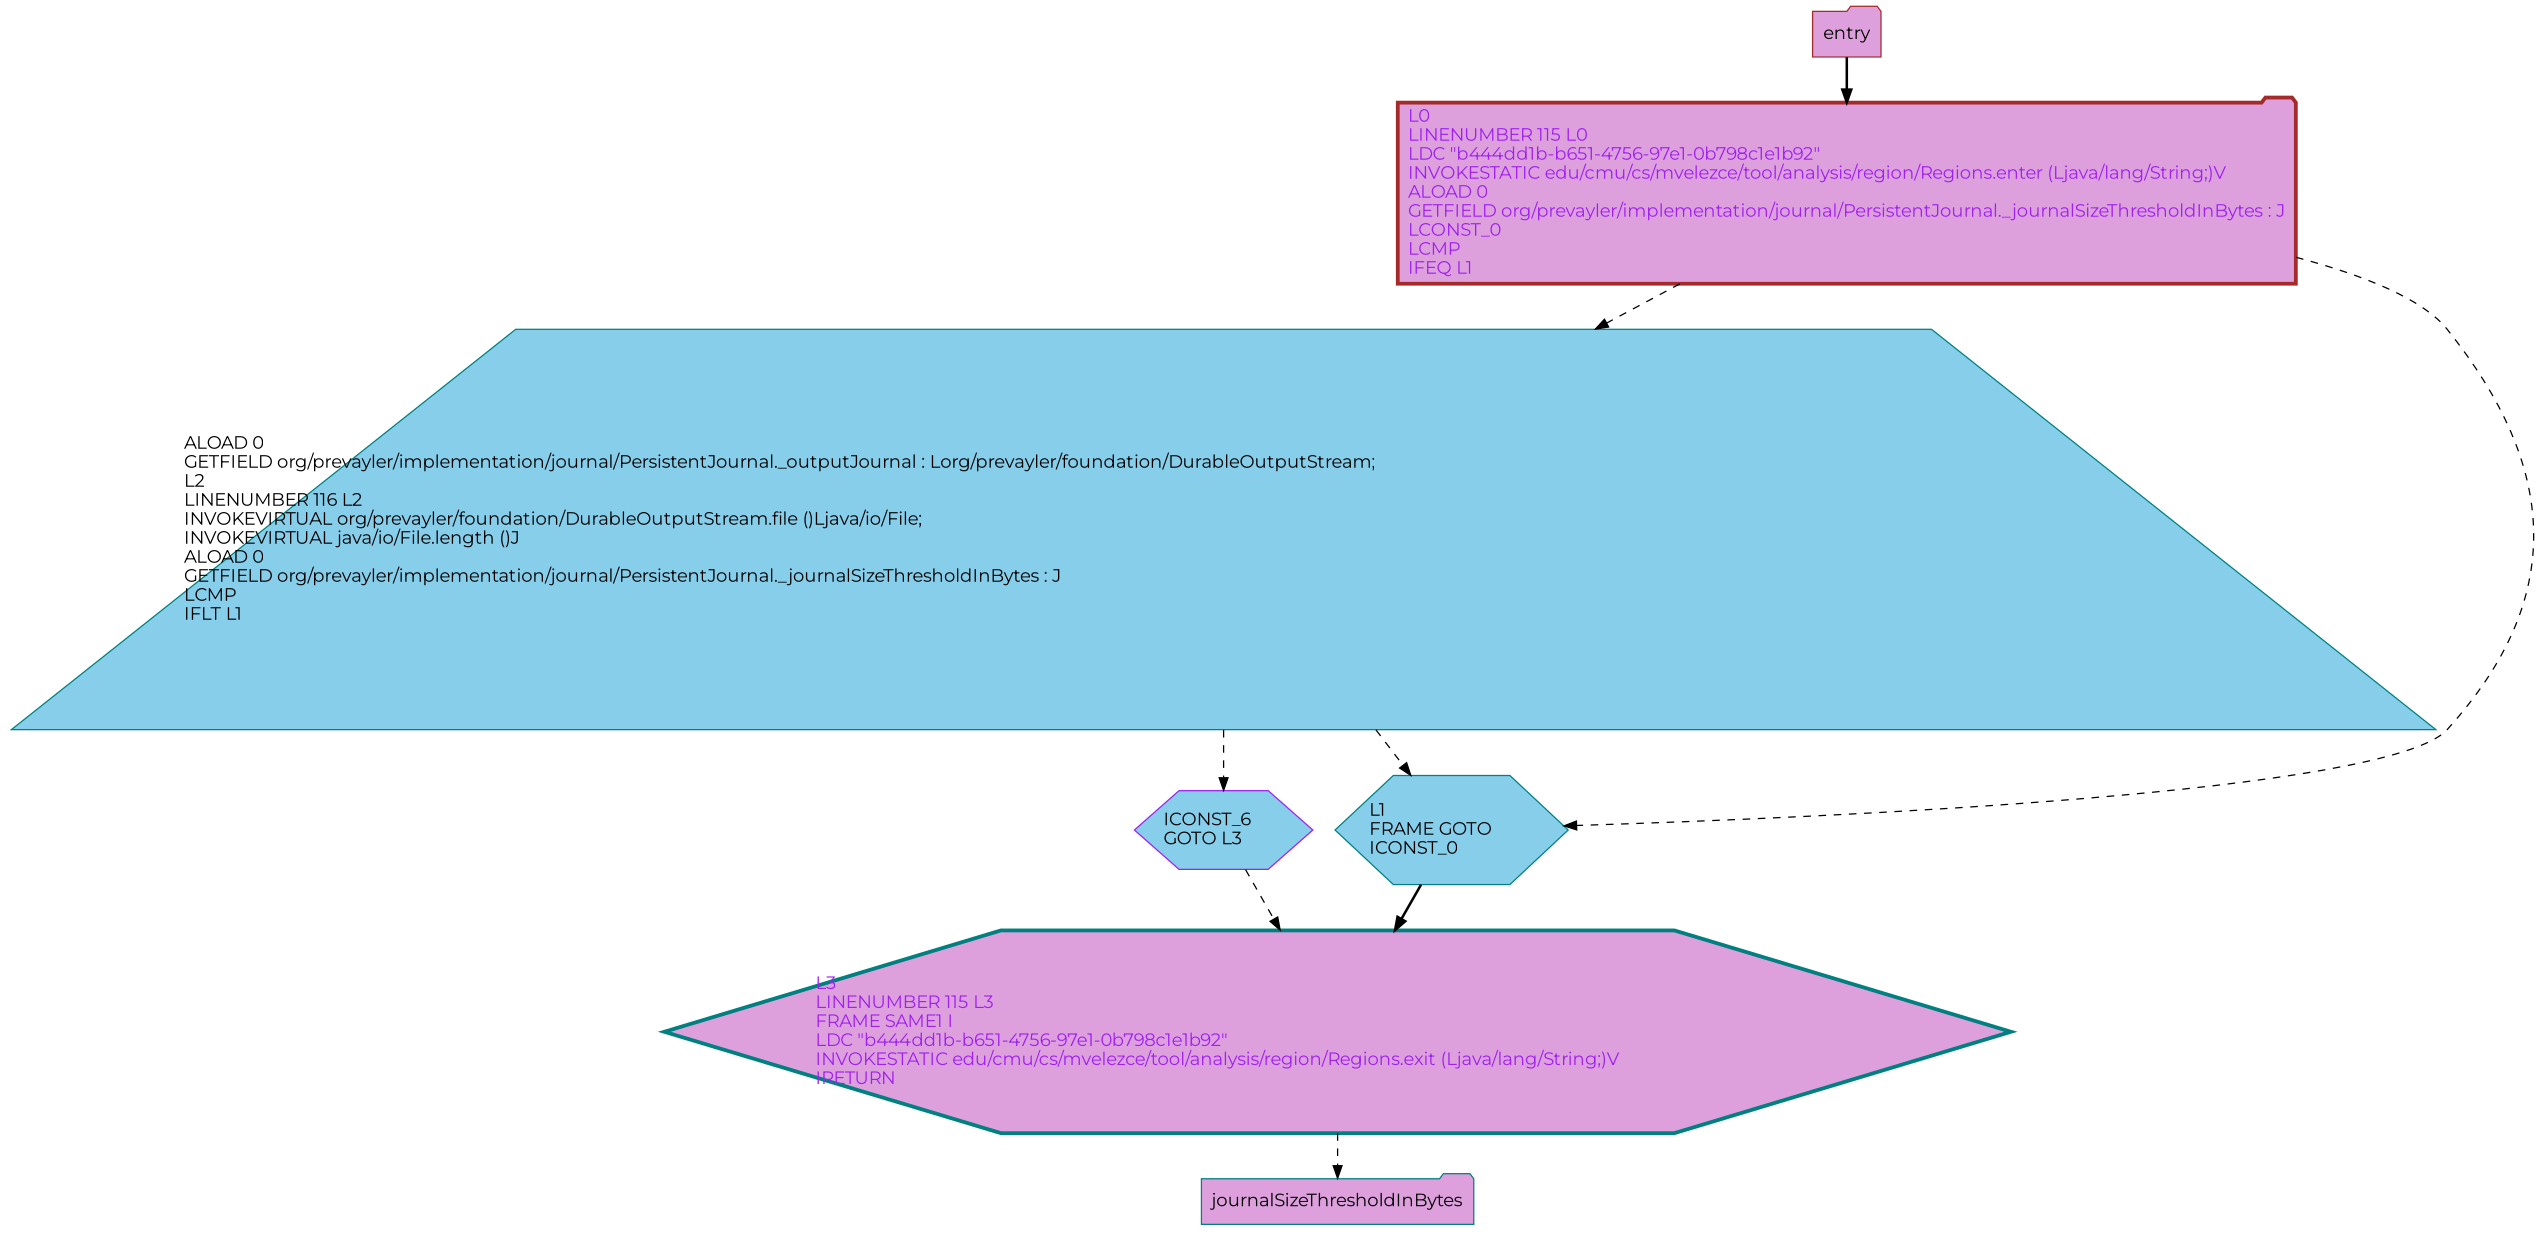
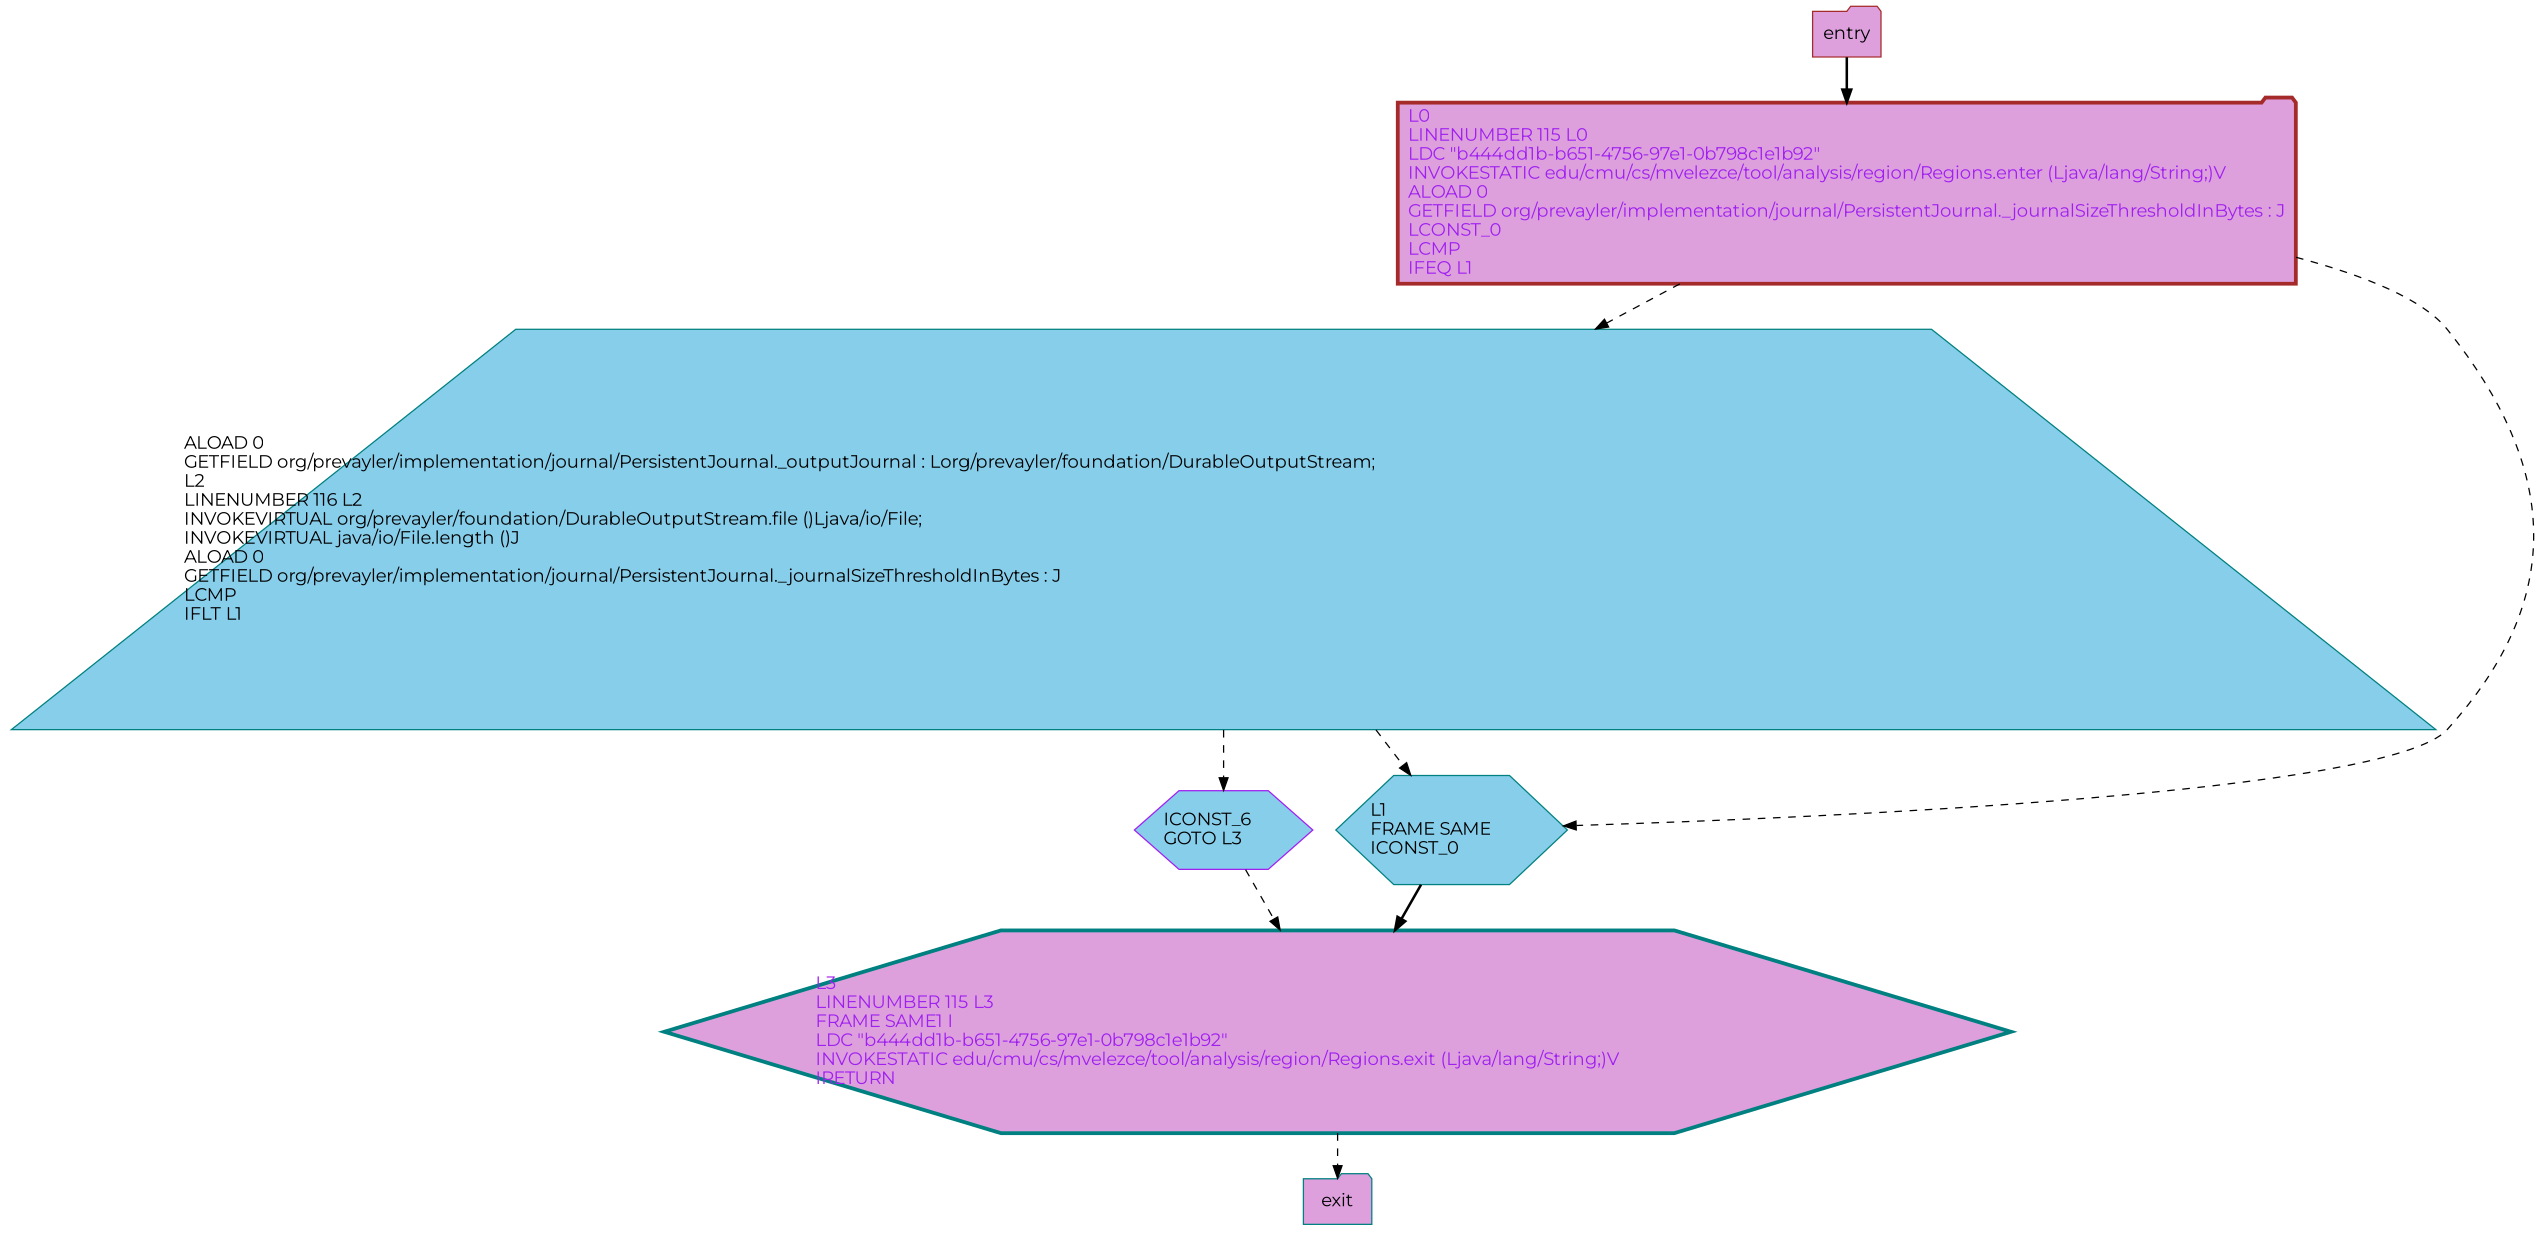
(1452, 830) -> (1452, 830)
(1338, 1202) -> (1338, 1202)
